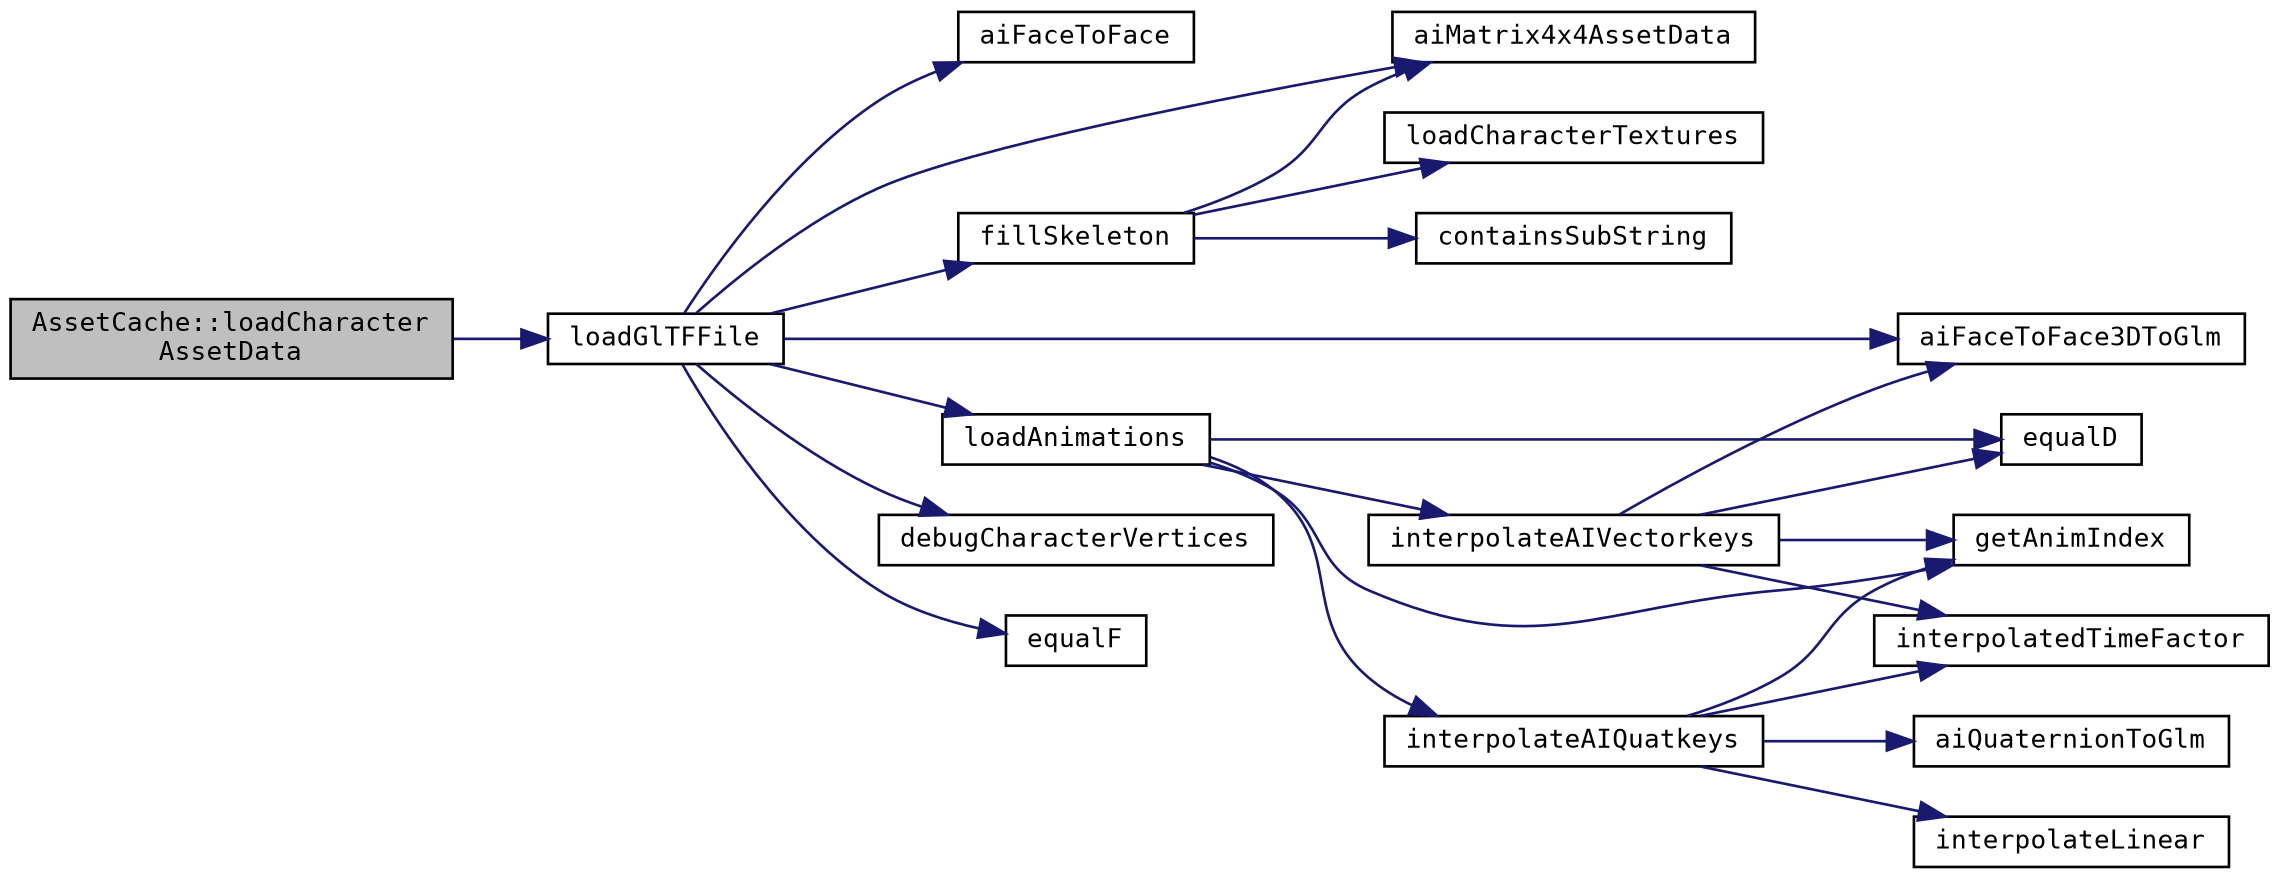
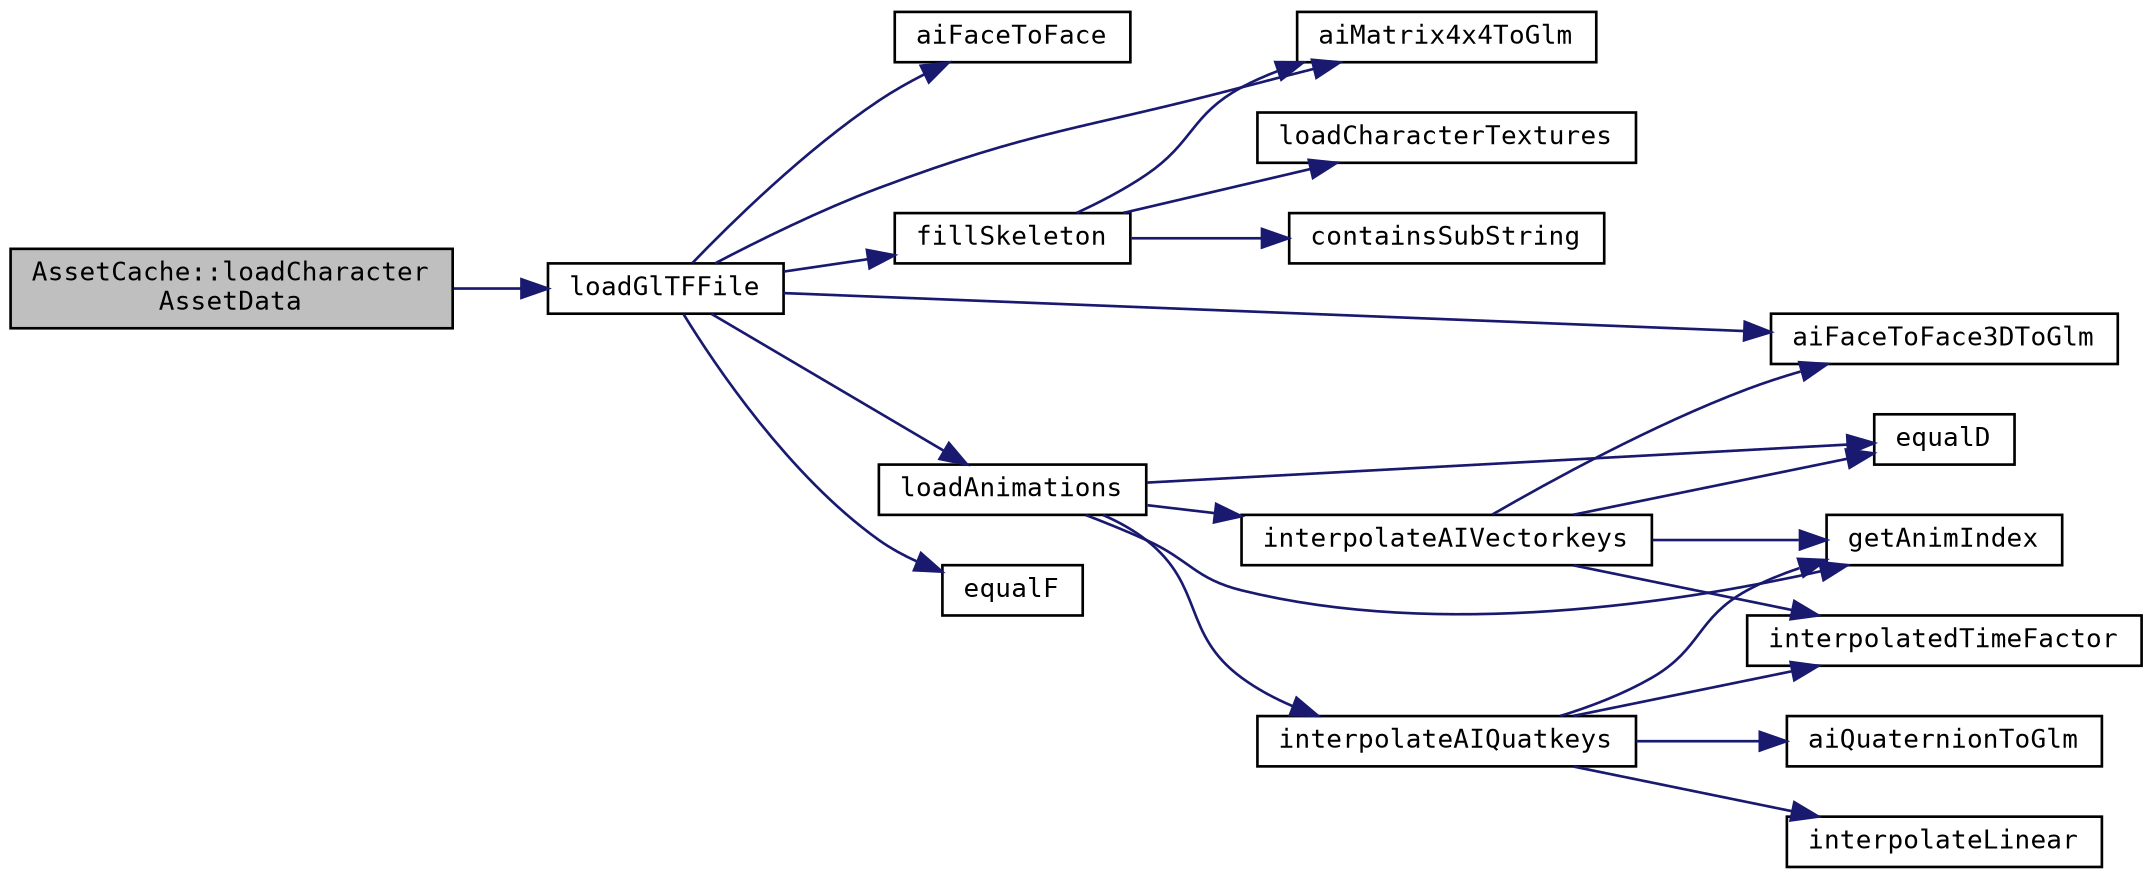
(1574, 37) -> (1447, 37)
(1076, 540) -> none
